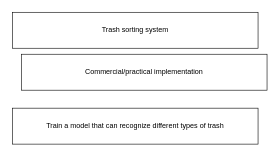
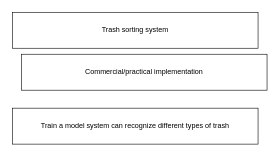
(135, 126) -> (135, 126)
